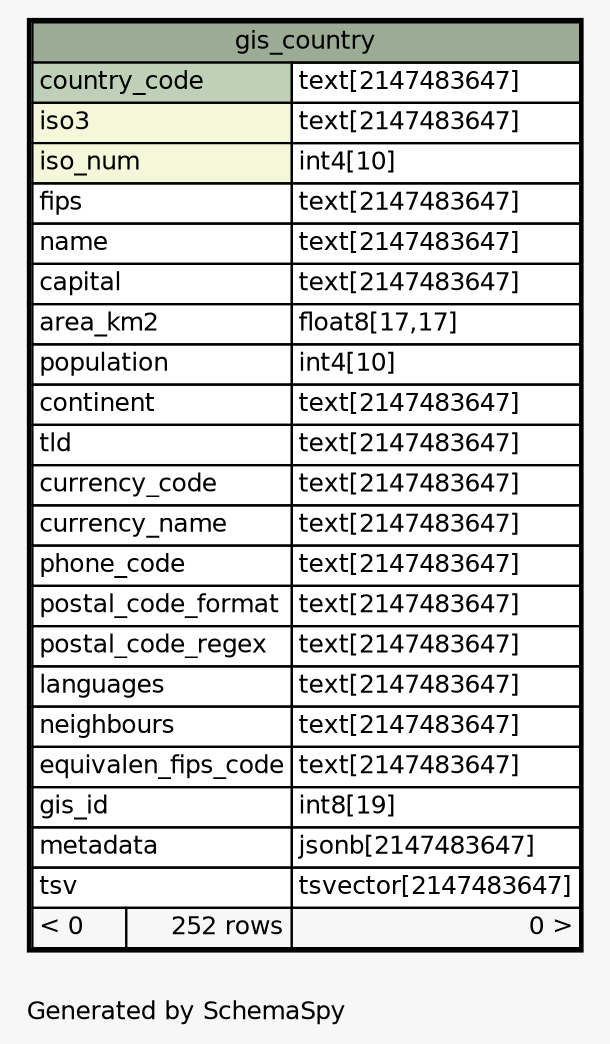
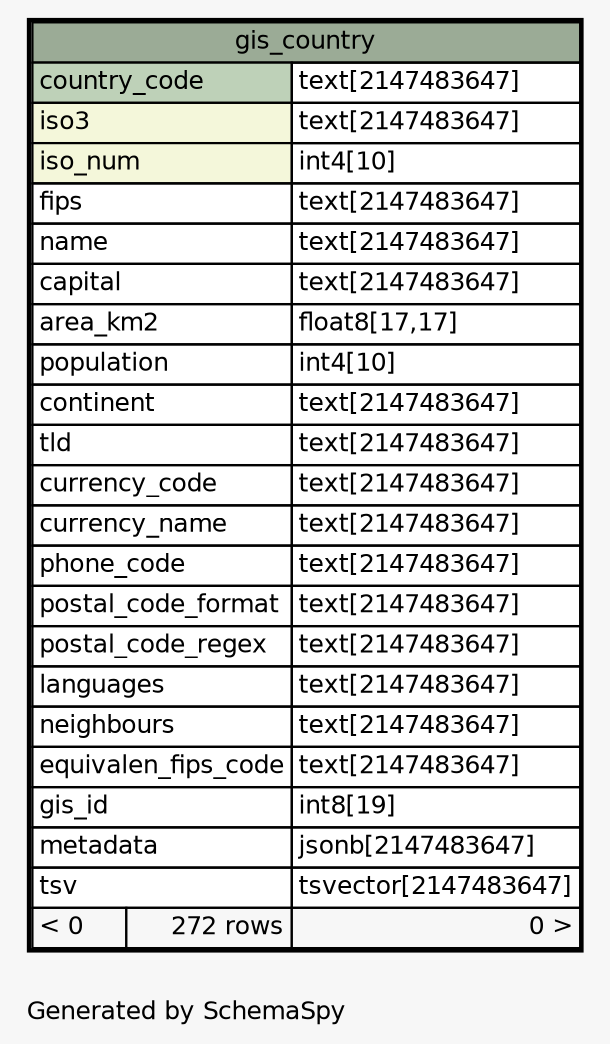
(228, 927) -> (228, 927)
